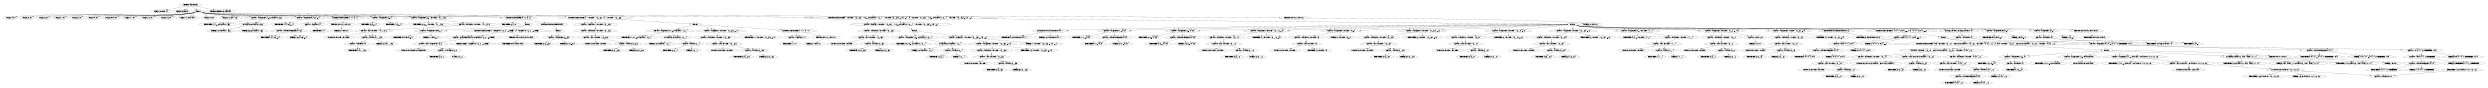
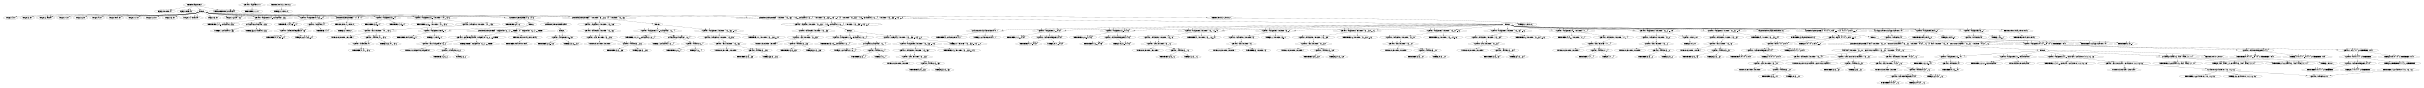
(44, 18) -> (46, 18)
(797, 31) -> none
